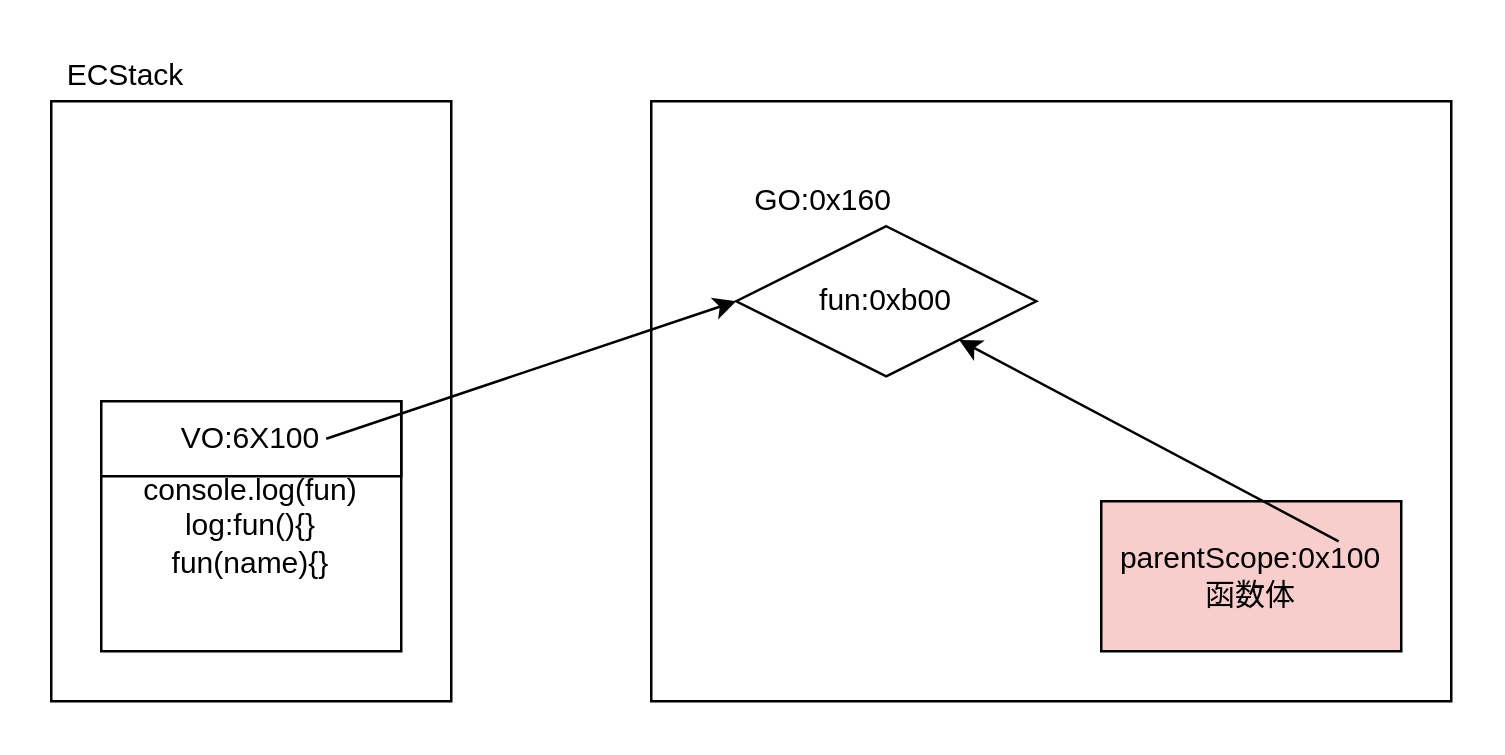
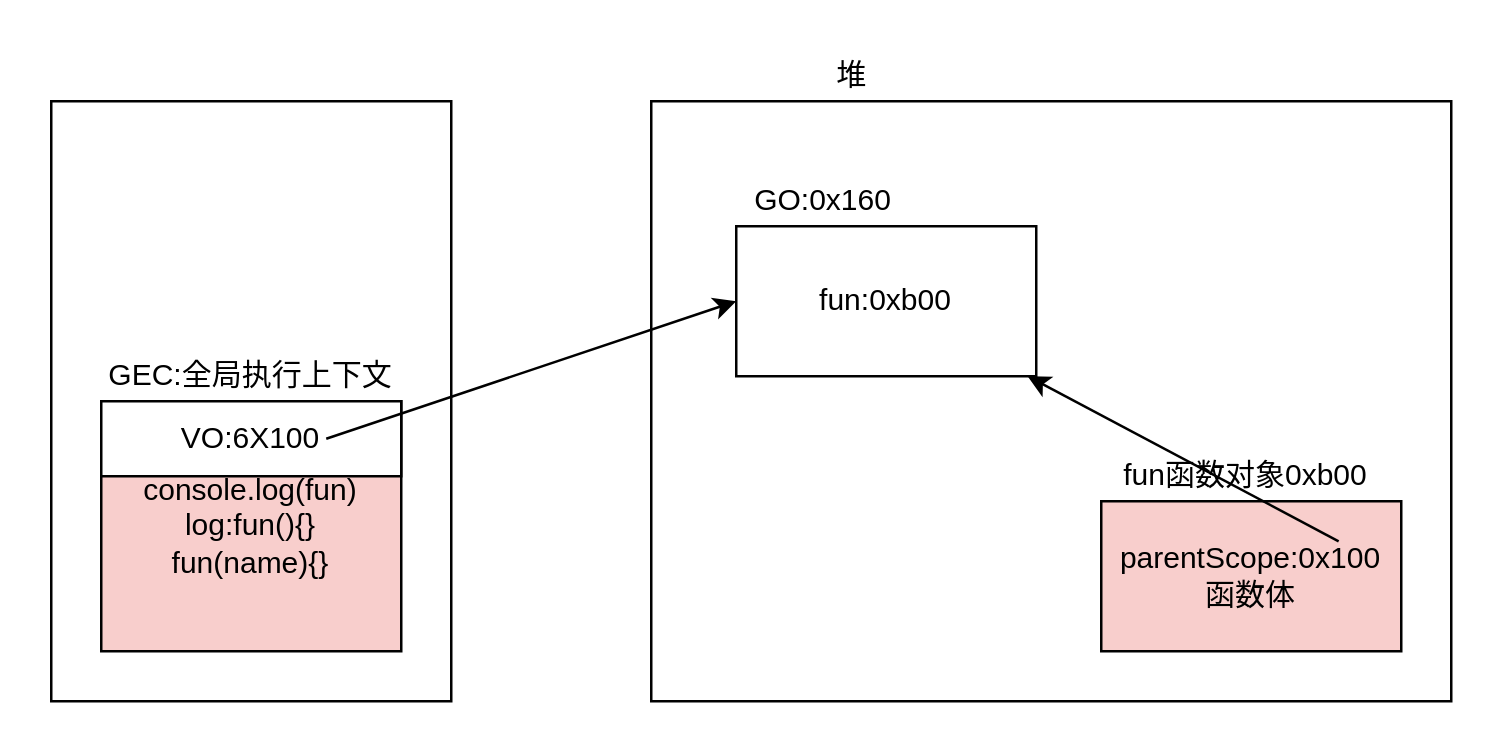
(126, 76) -> none
none -> (851, 76)
(886, 301) -> (886, 301)
none -> (251, 376)
none -> (1246, 476)
(251, 526) -> (251, 526)
